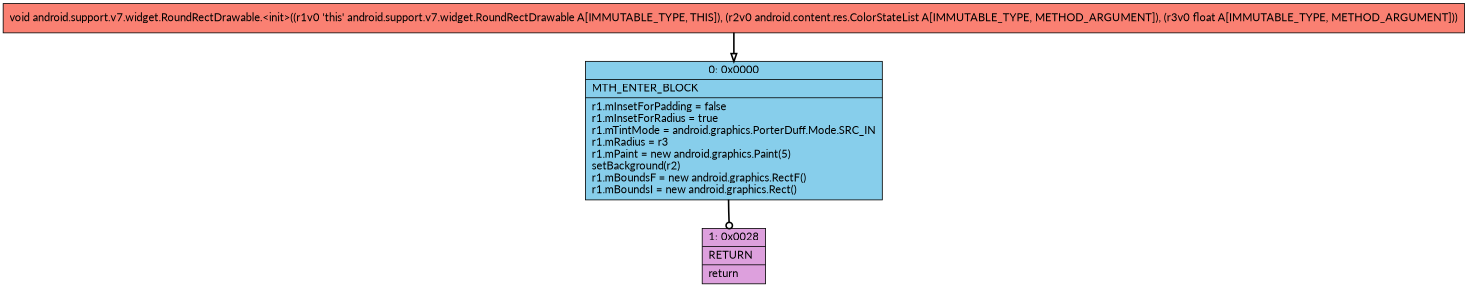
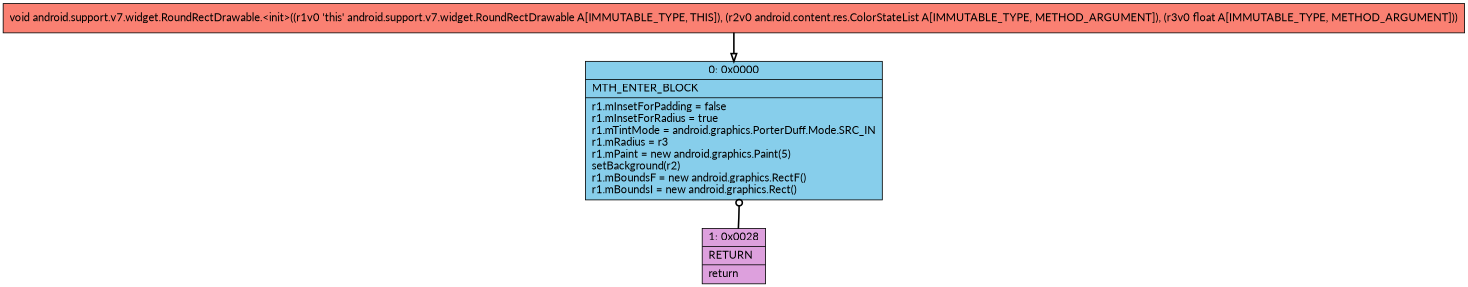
(729, 211) -> (739, 217)
